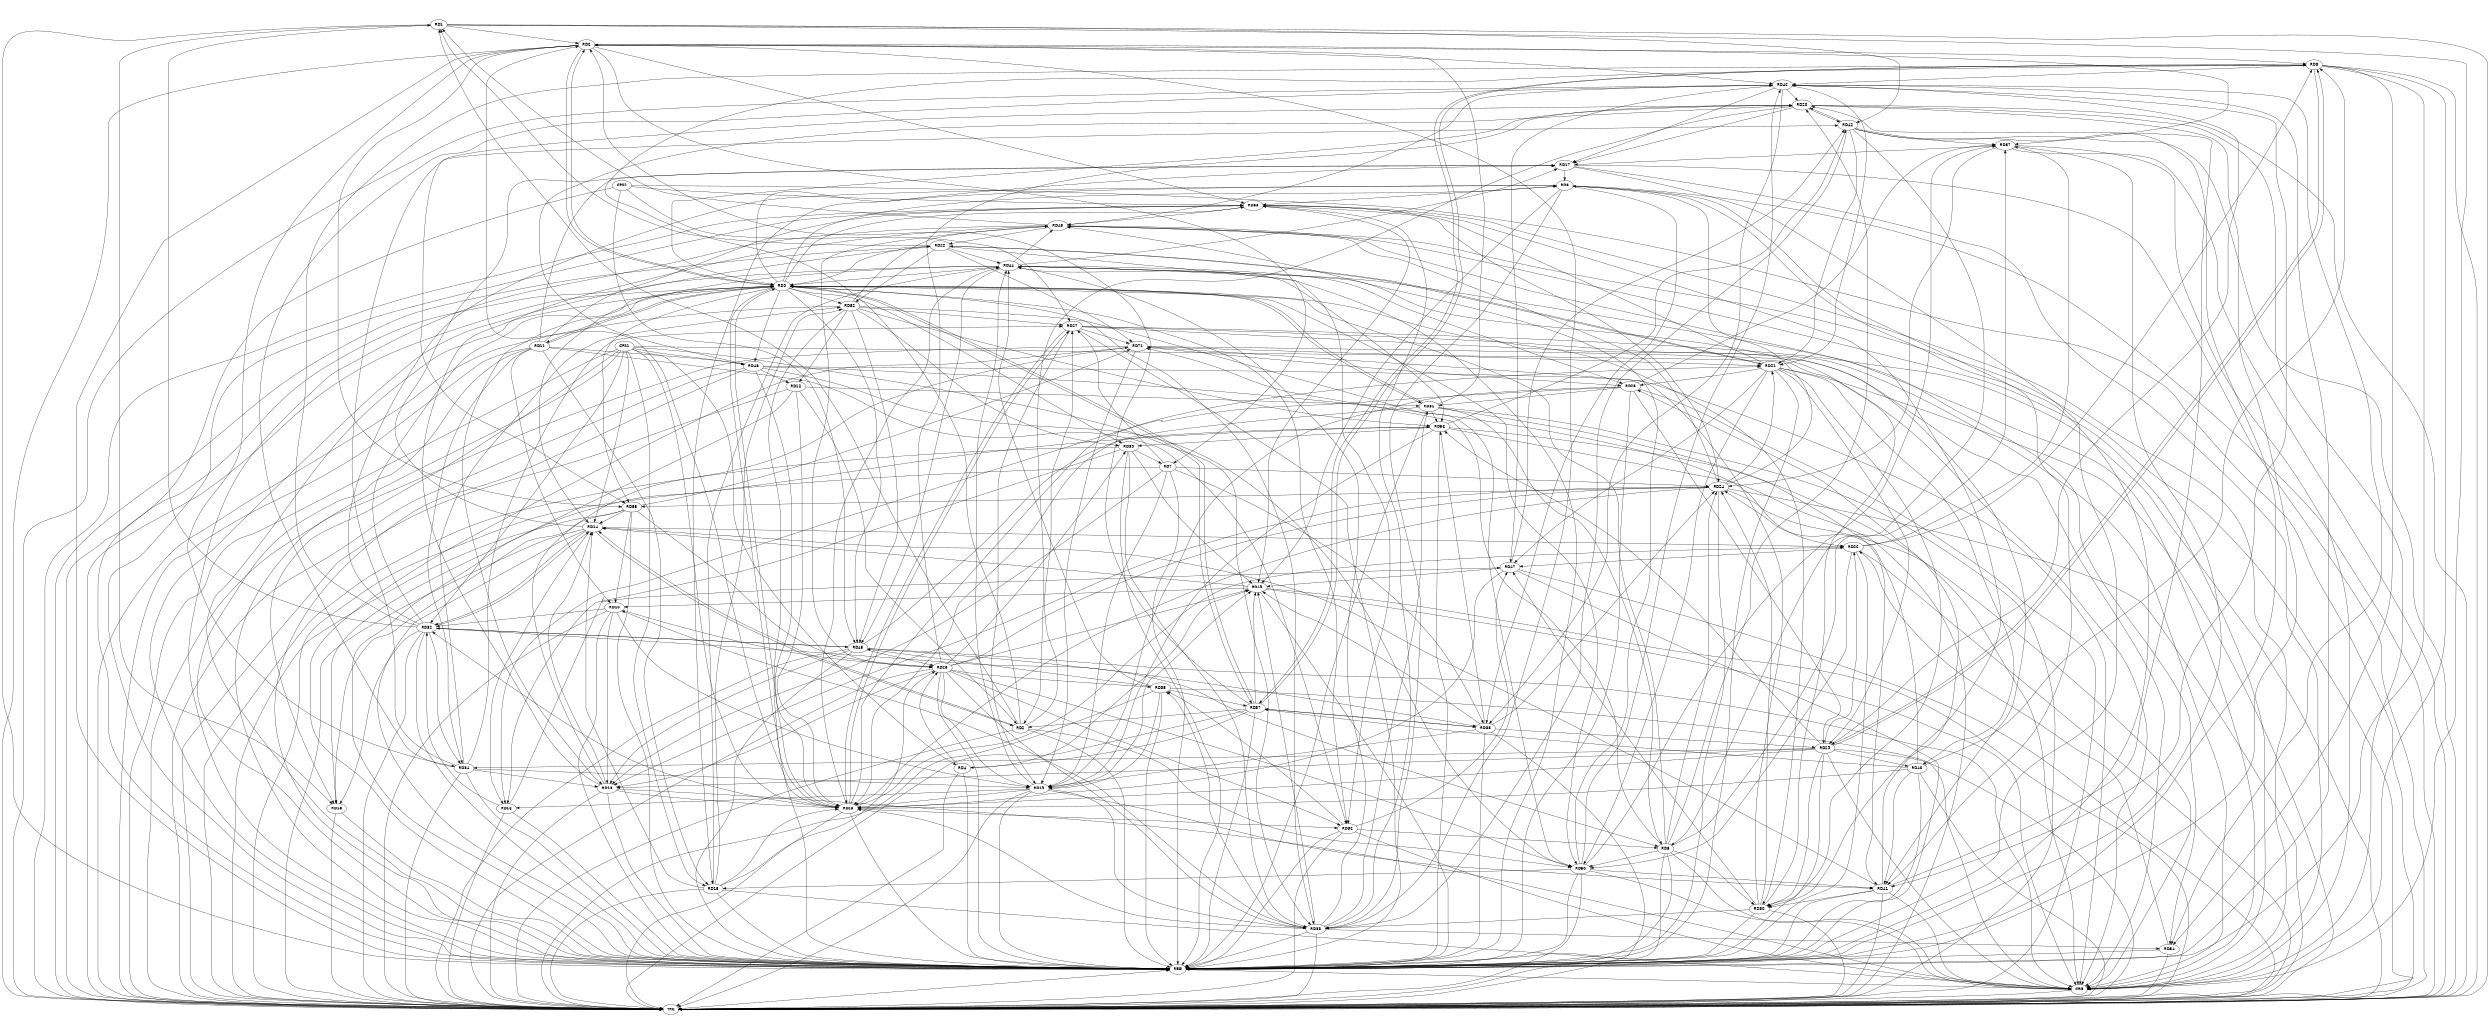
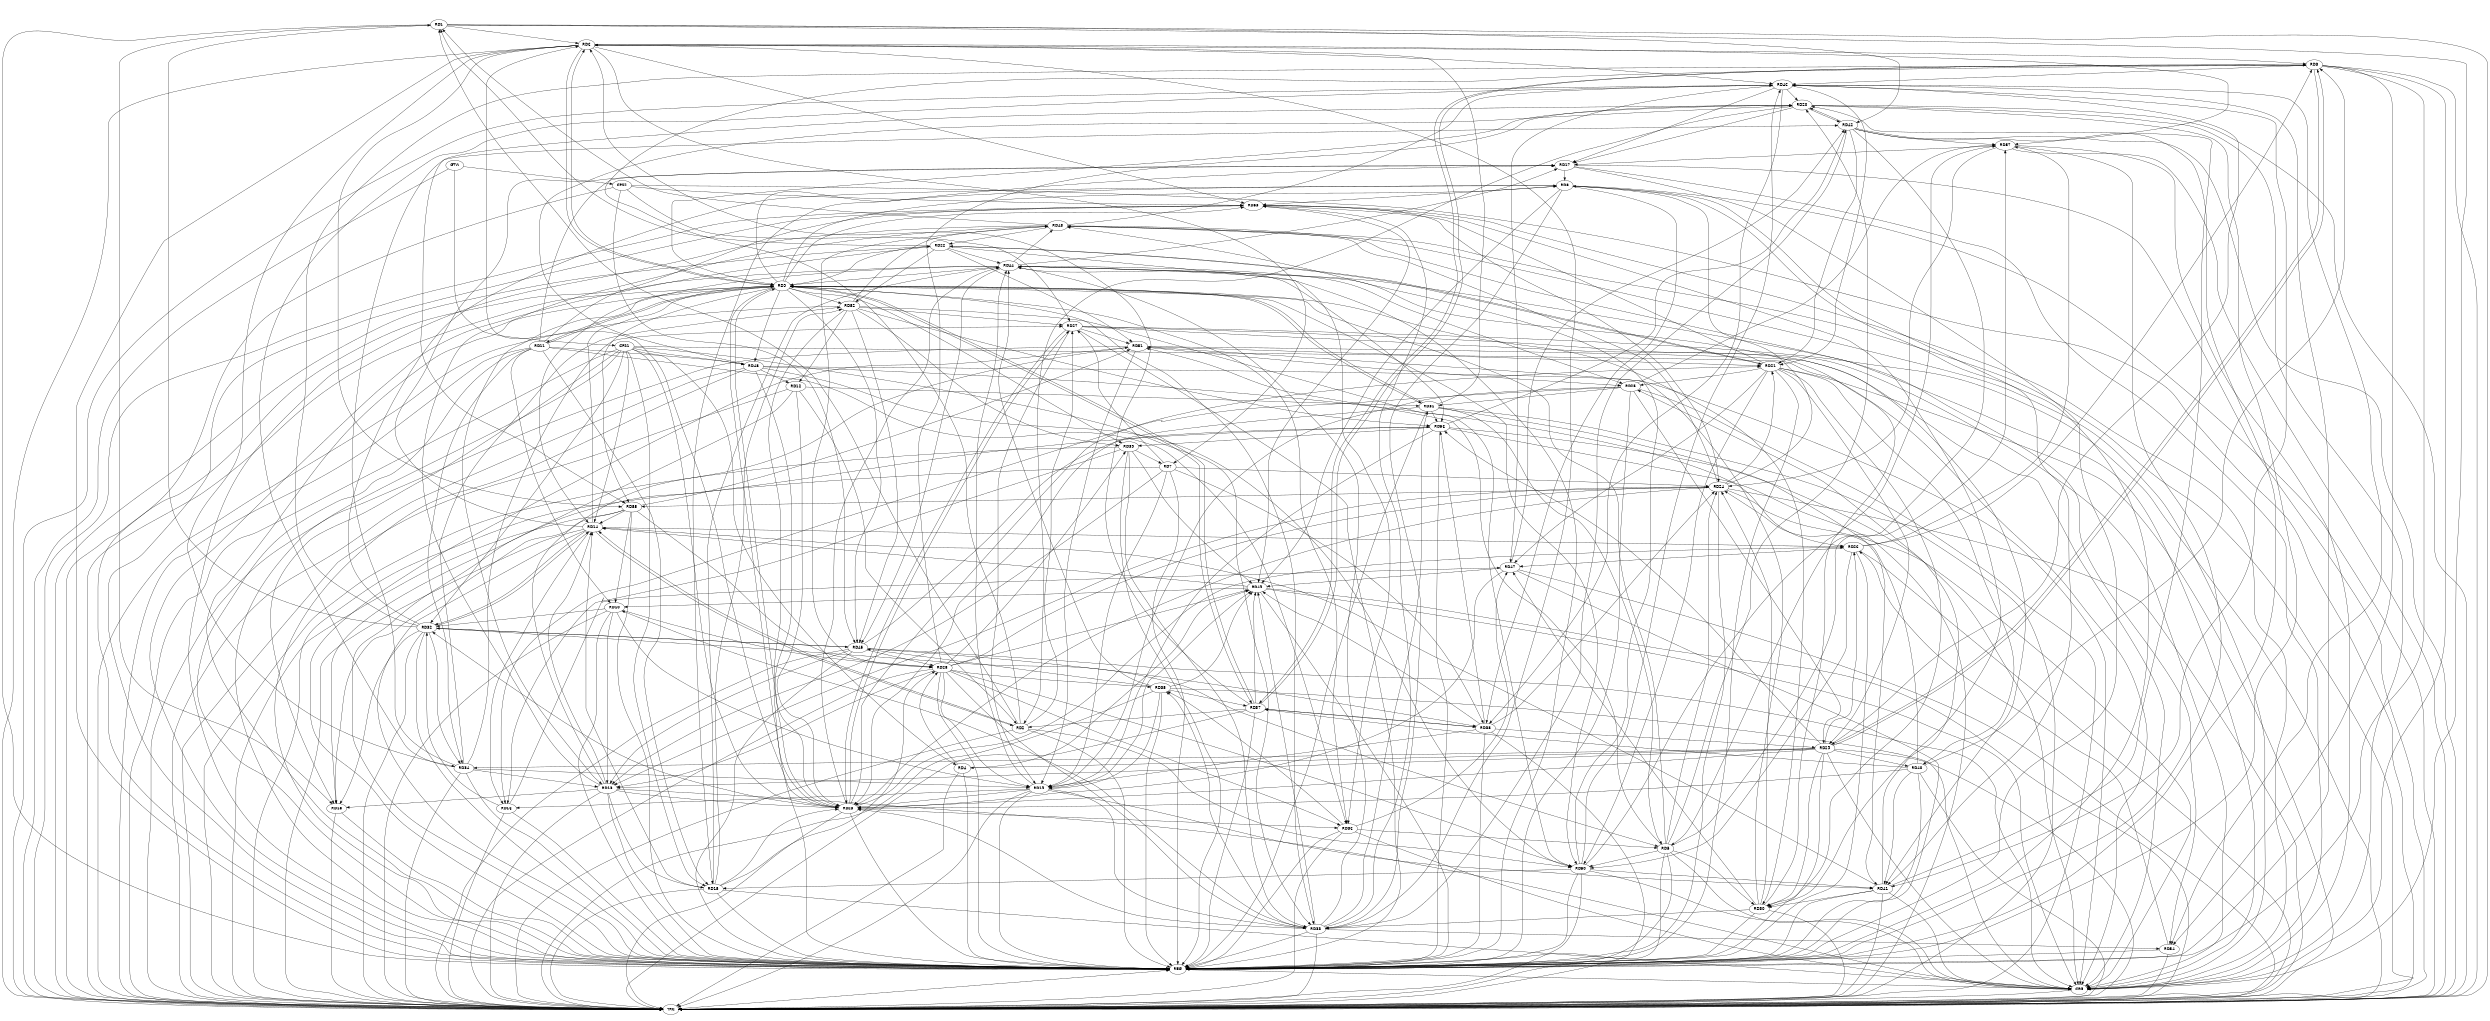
none -> (455, 165)
(1153, 217) -> none
(1138, 346) -> (1138, 346)
(472, 353) -> (593, 336)
none -> (1221, 651)
(1120, 750) -> (1394, 758)
none -> (473, 798)
none -> (638, 858)
